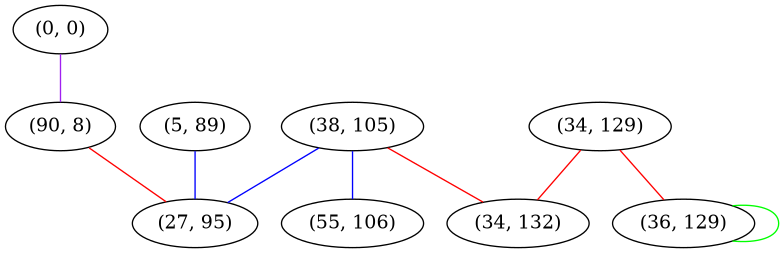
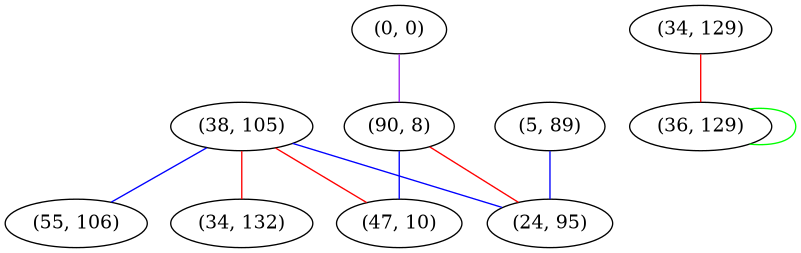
(559, 175) -> none
(195, 223) -> (550, 223)
none -> (399, 223)
